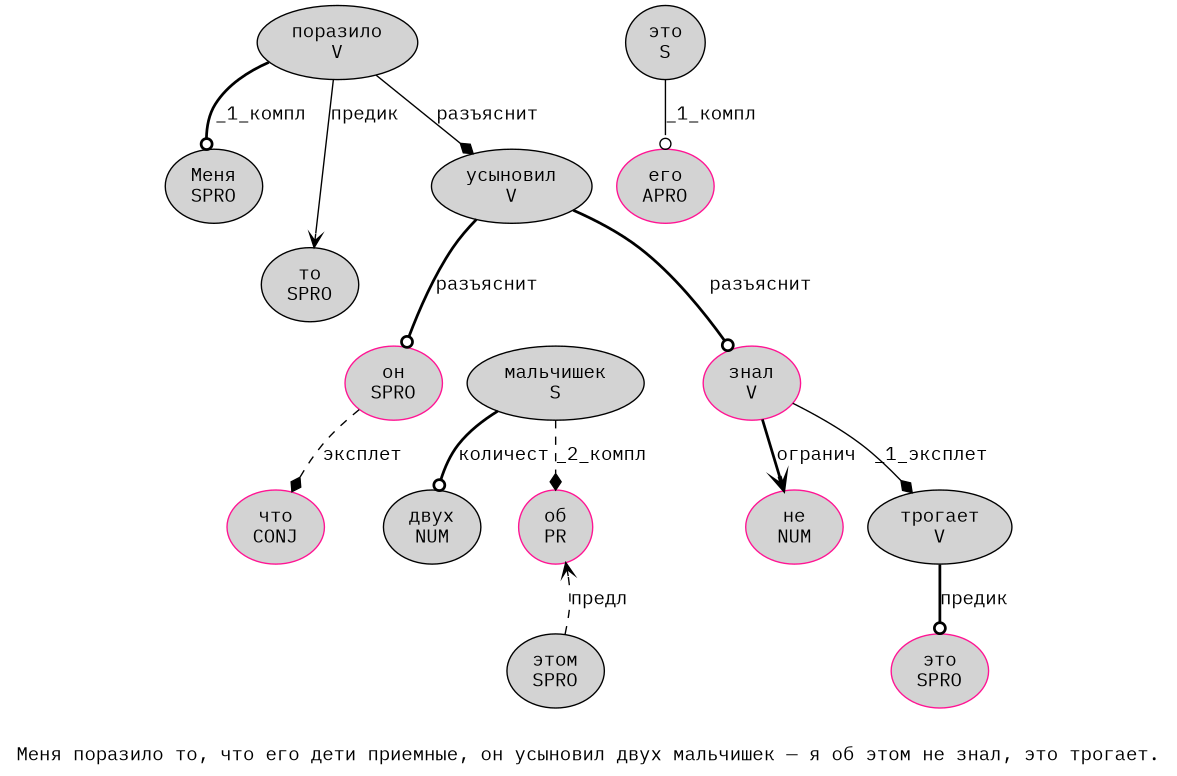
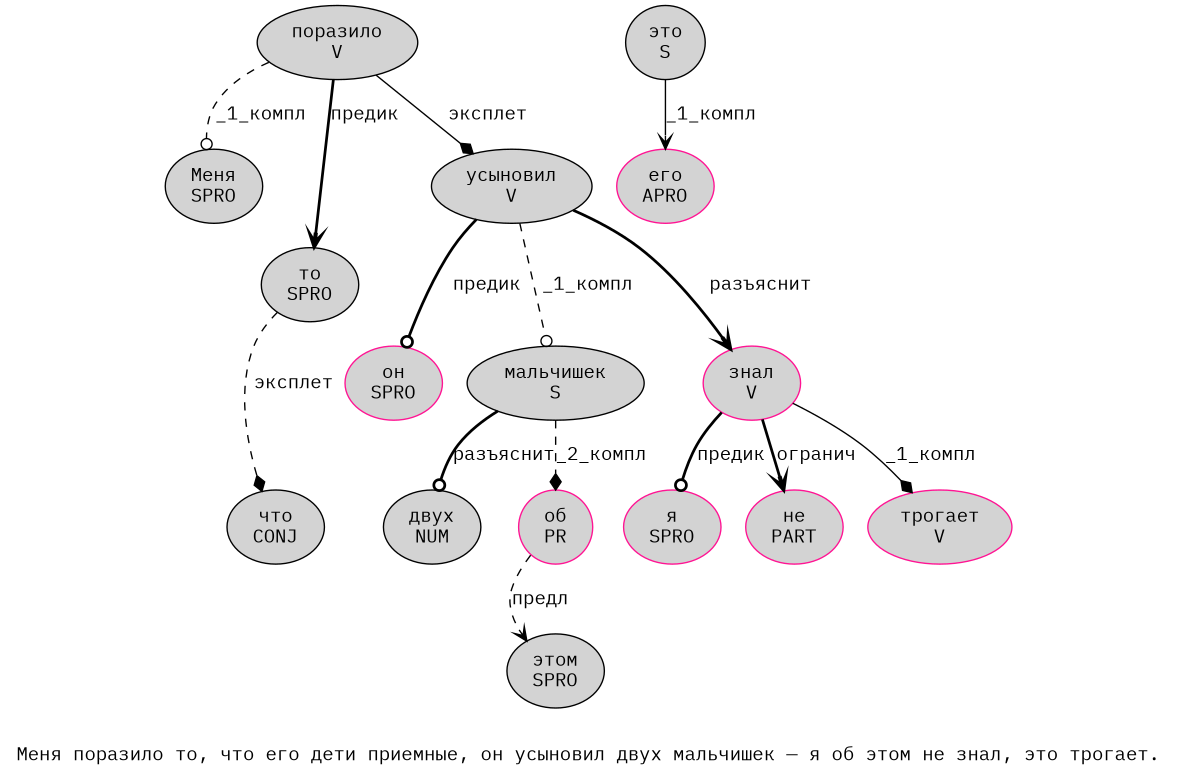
(226, 91) -> (226, 91)
(665, 107) -> (665, 107)
(488, 114) -> (488, 114)
(325, 157) -> (325, 157)
(658, 264) -> (658, 264)
none -> (533, 279)
(487, 285) -> (487, 285)
(326, 440) -> (245, 390)
(504, 455) -> (504, 455)
(931, 455) -> (931, 455)
(276, 527) -> (276, 527)
none -> (672, 527)
(794, 527) -> (794, 527)
(940, 527) -> (940, 527)
(570, 605) -> (511, 591)
(940, 671) -> none
